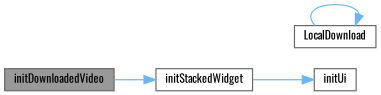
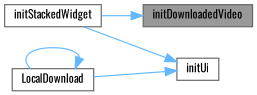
none -> (129, 74)
(129, 80) -> (116, 16)
